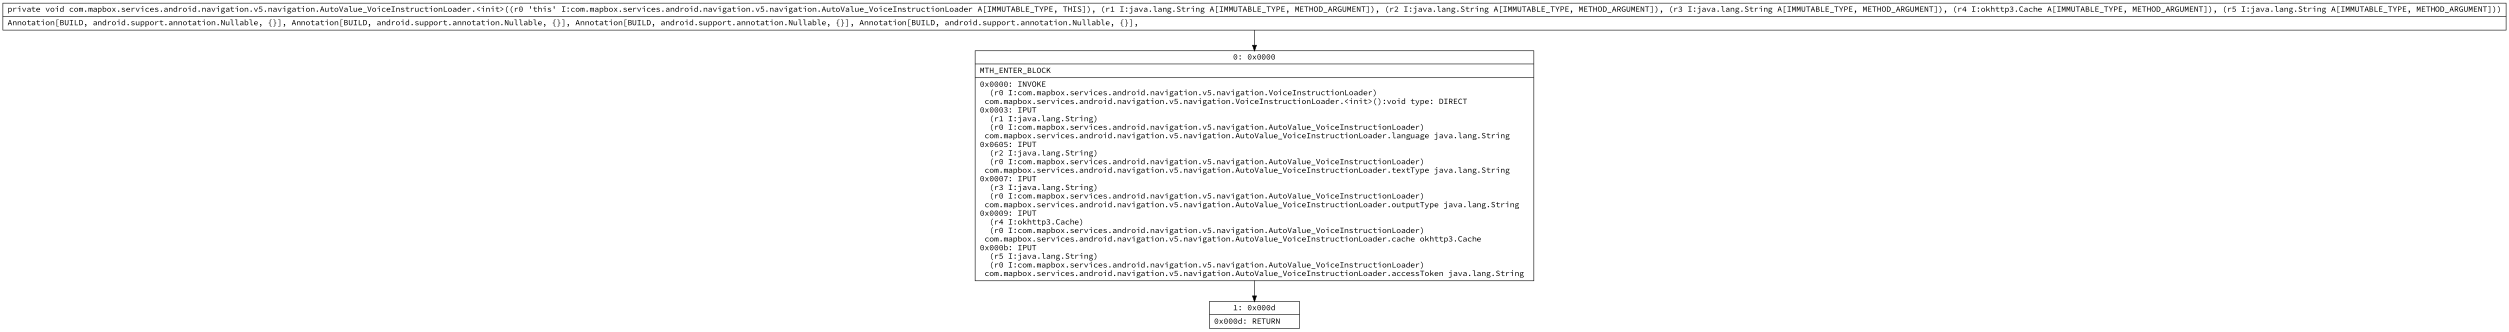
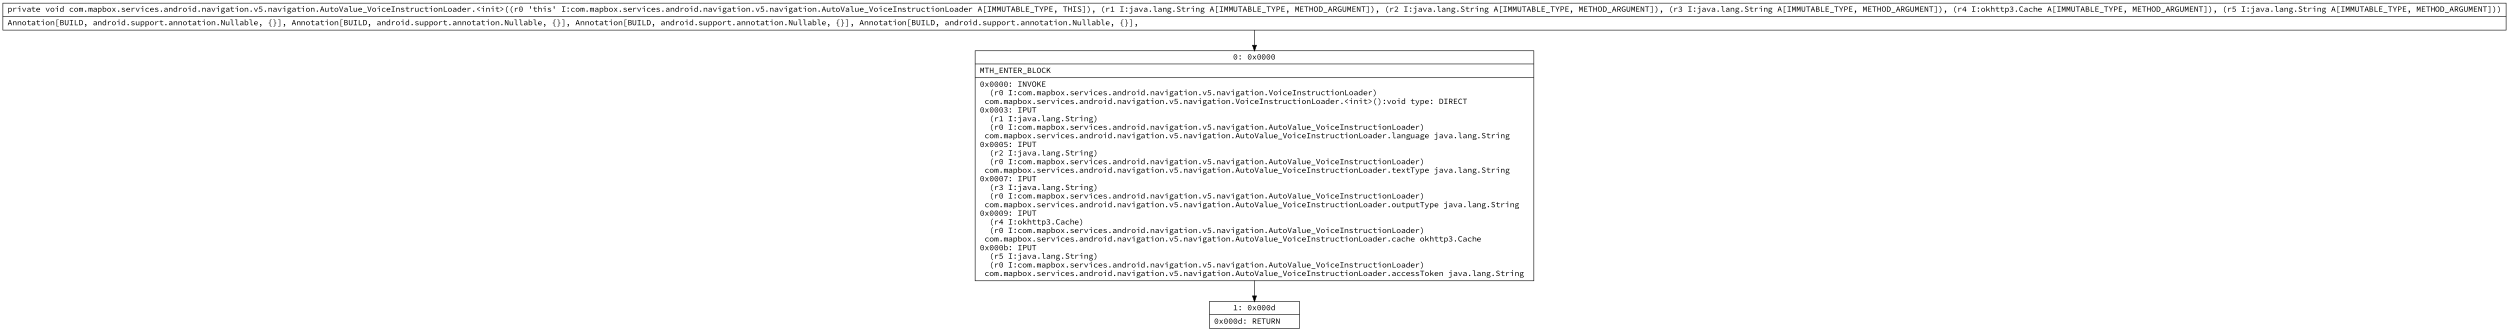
(1013, 145) -> (1013, 145)
